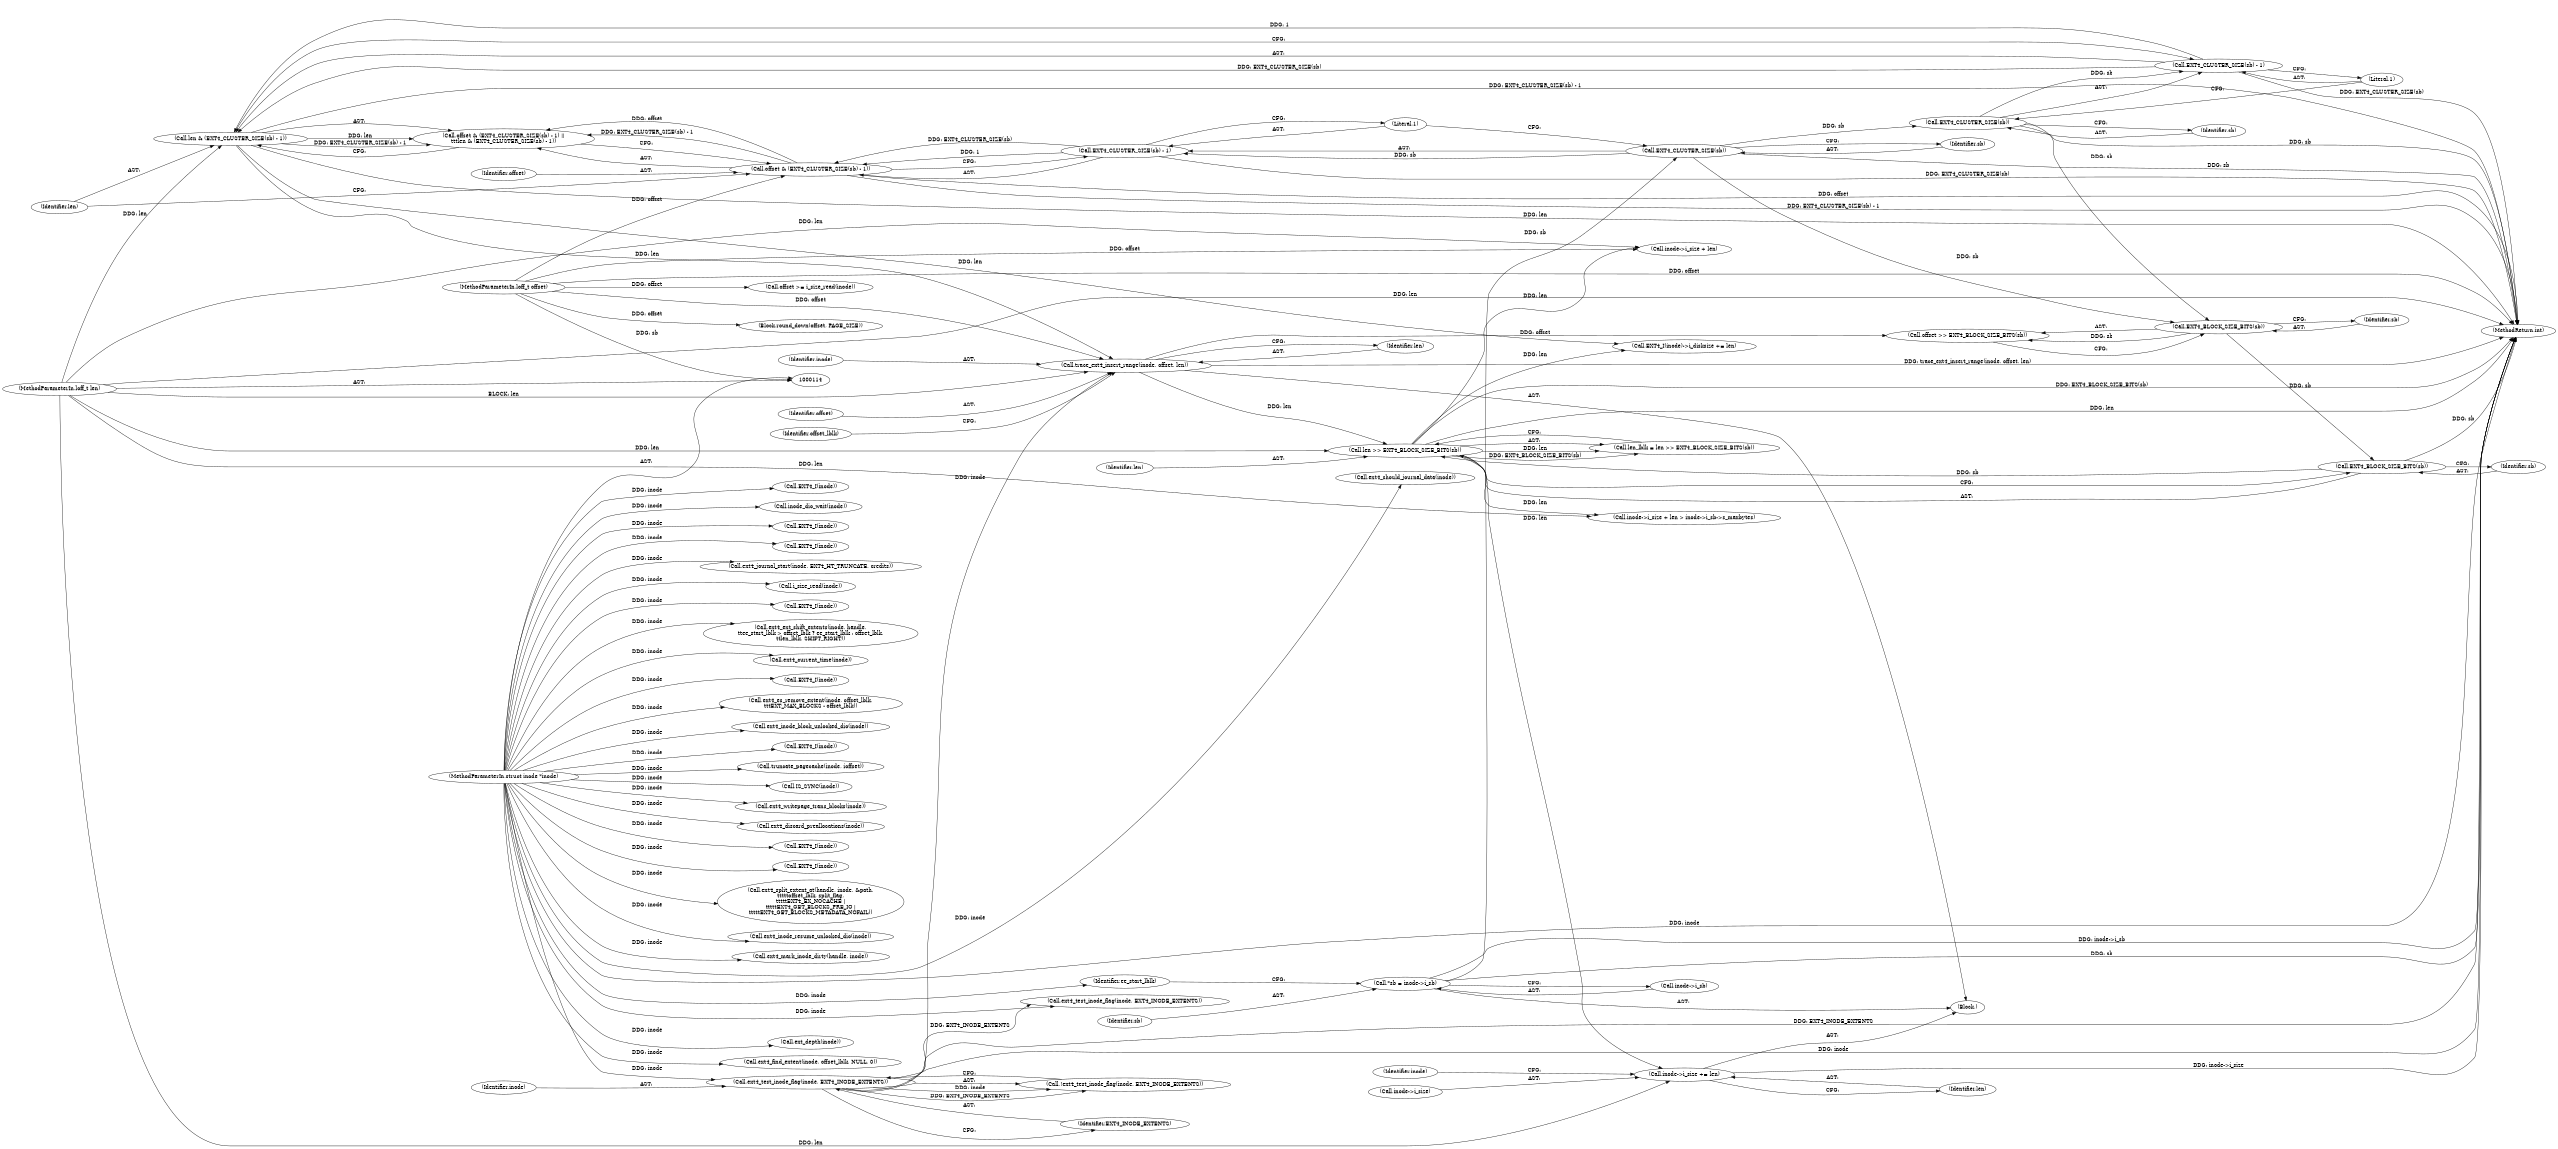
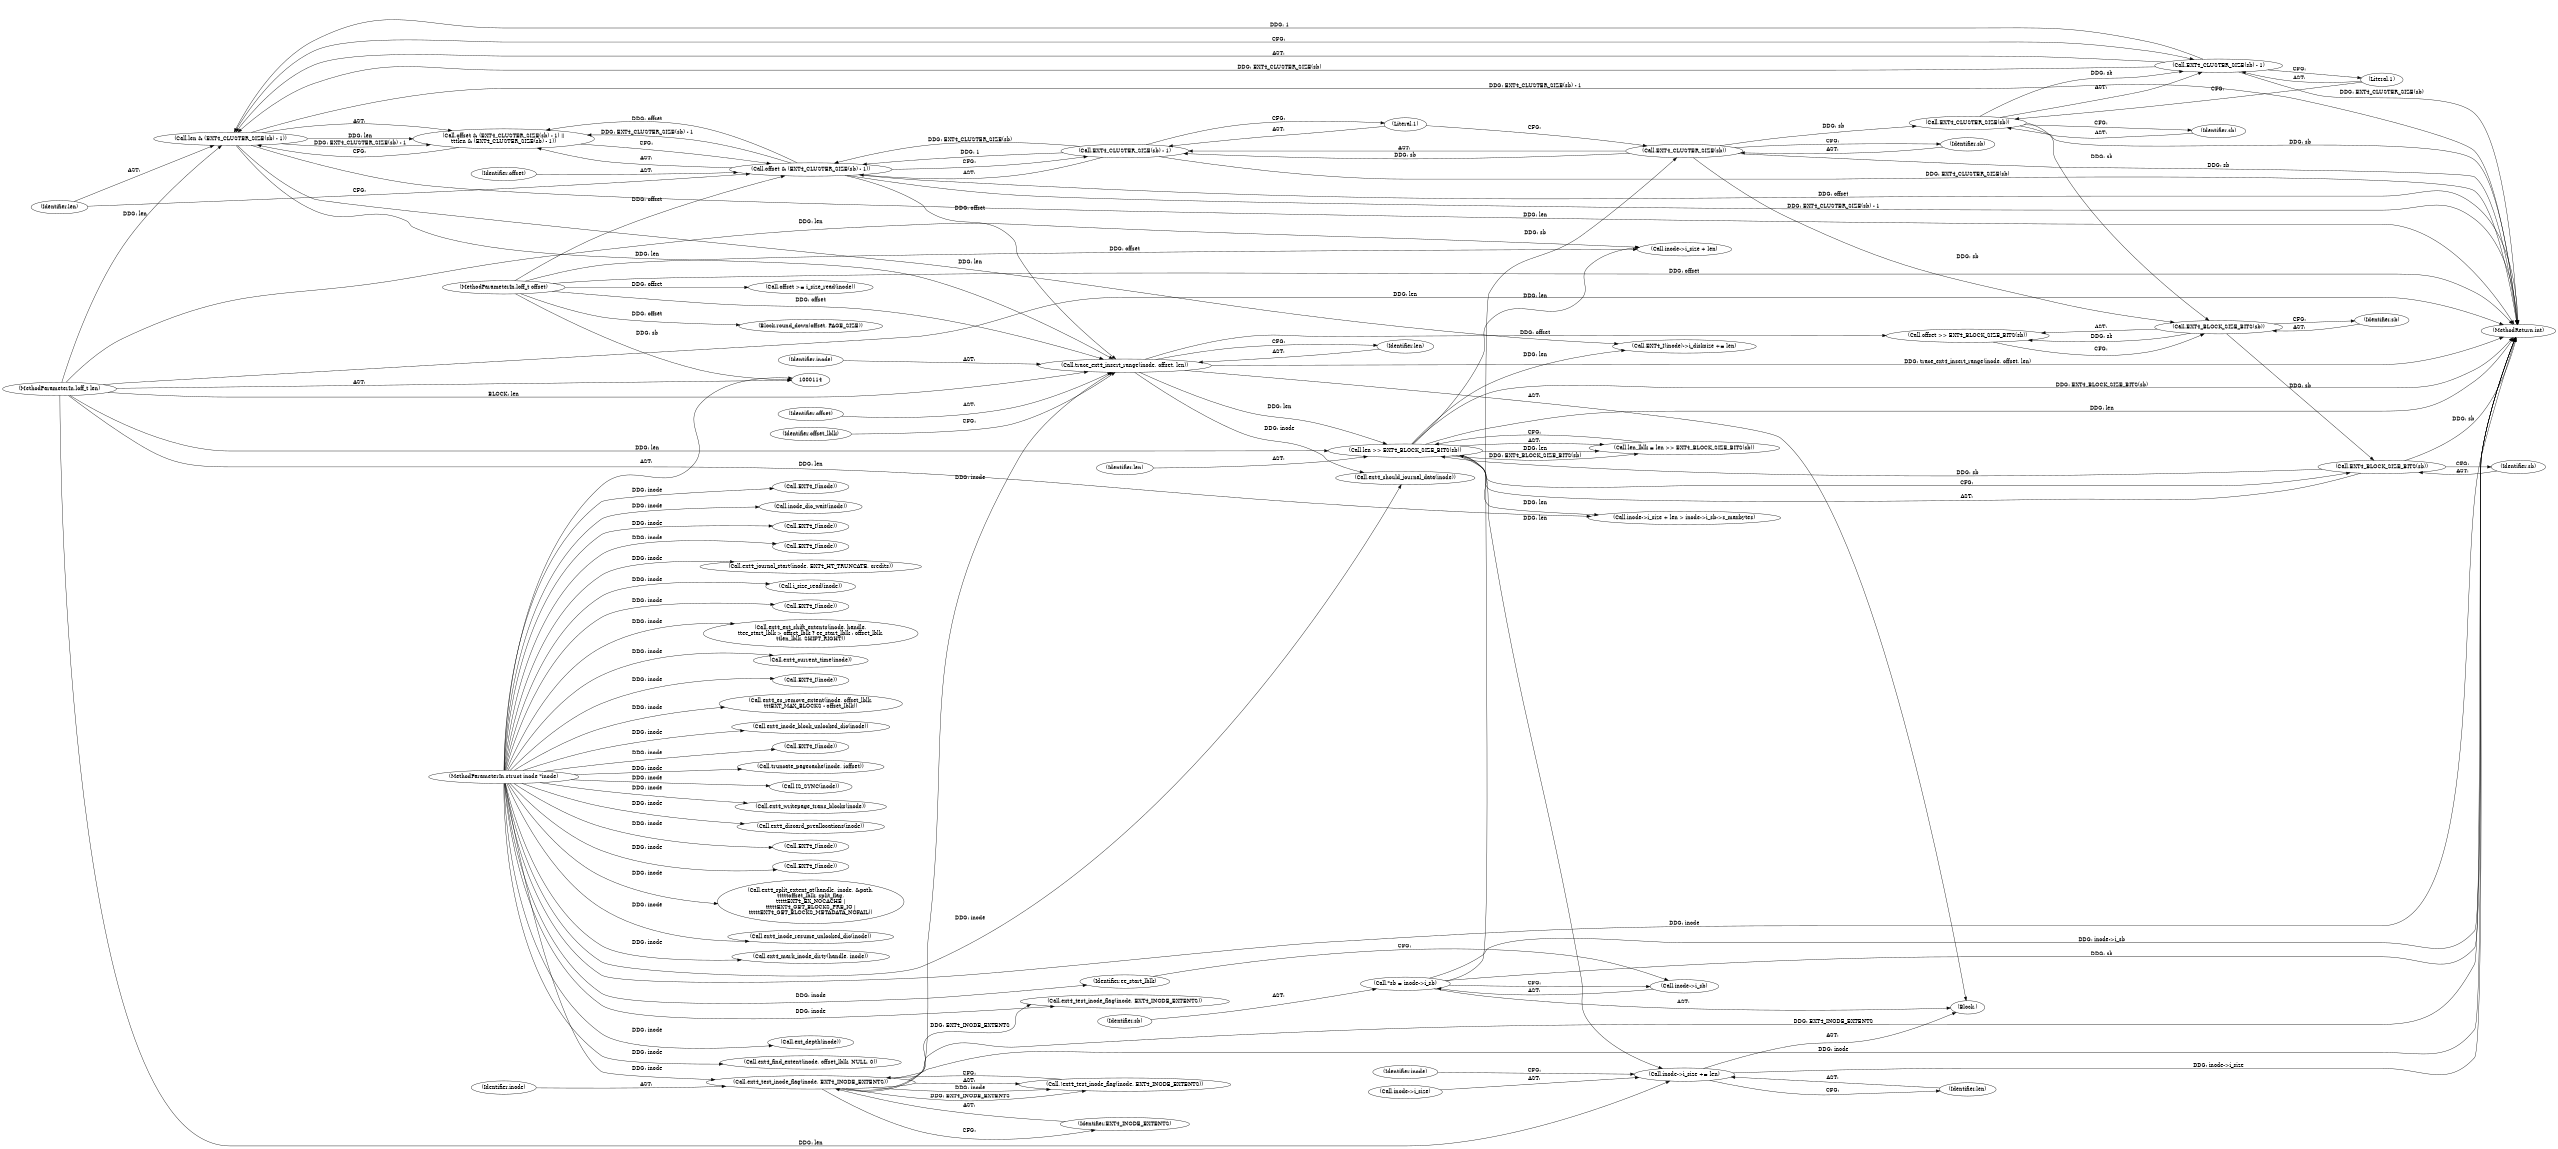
none -> (1003, 231)
none -> (1243, 434)
(1263, 983) -> (1410, 950)
